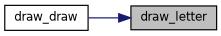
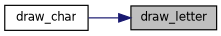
(46, 18) -> (46, 18)
